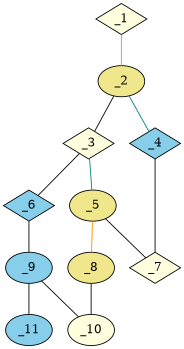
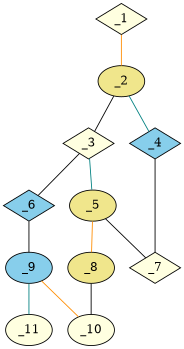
(29, 299) -> (29, 299)
(60, 299) -> (60, 299)
(29, 330) -> (29, 330)
